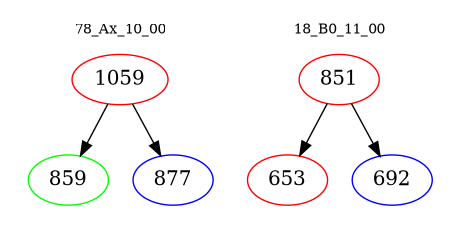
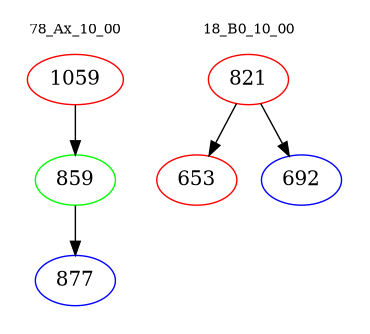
(340, 30) -> (249, 30)
(339, 80) -> (248, 80)
(143, 124) -> (75, 223)
